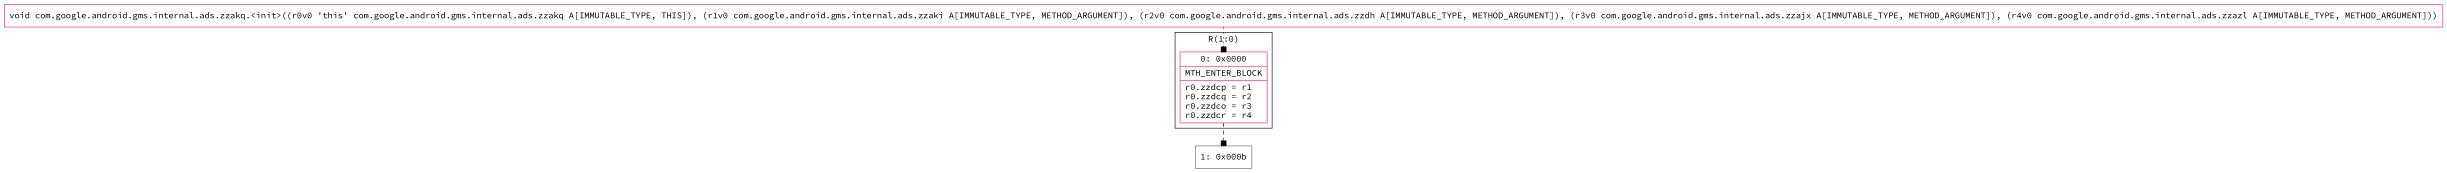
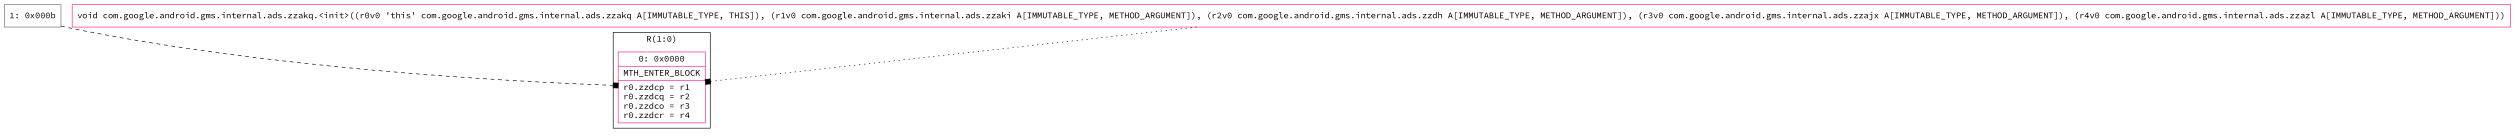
(1224, 132) -> (335, 66)
